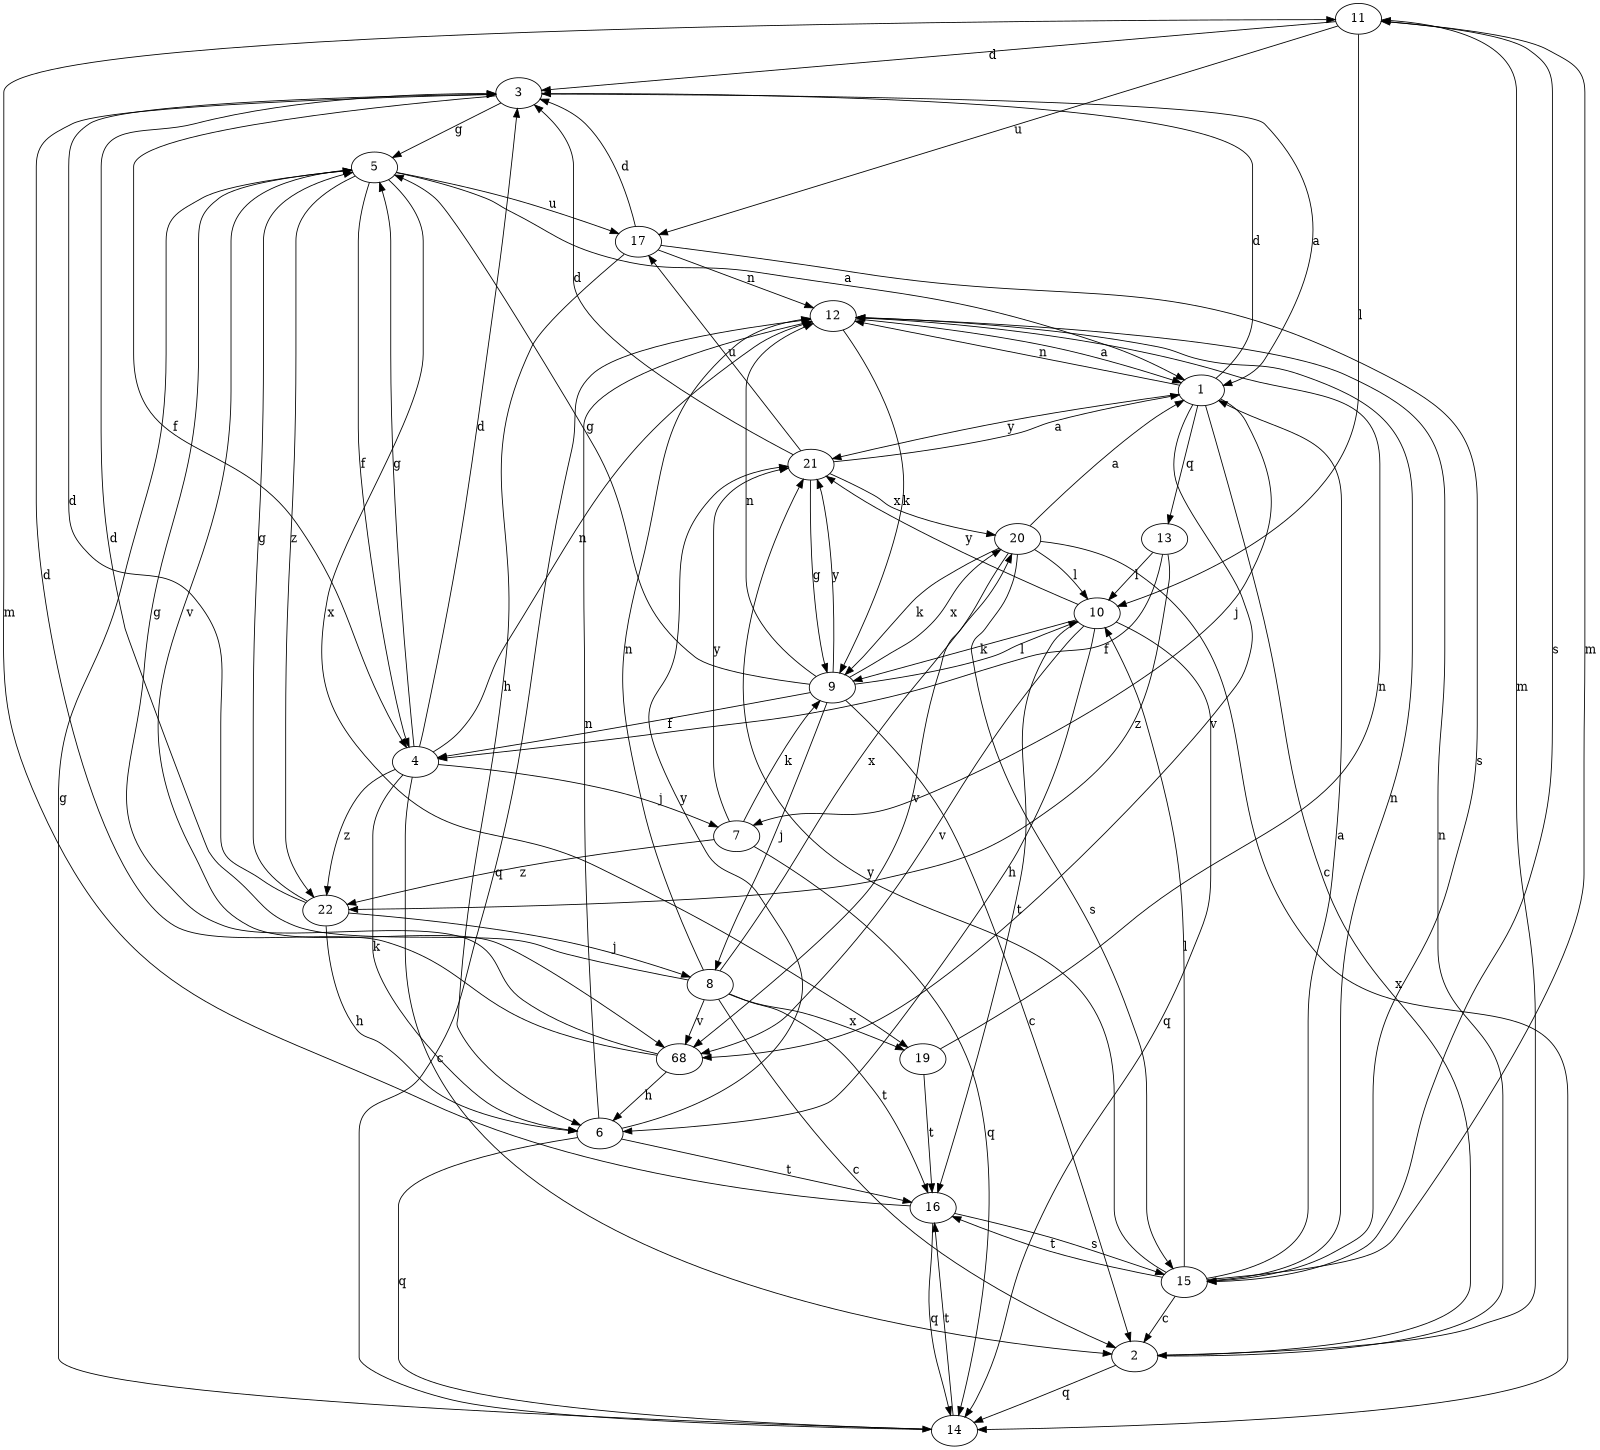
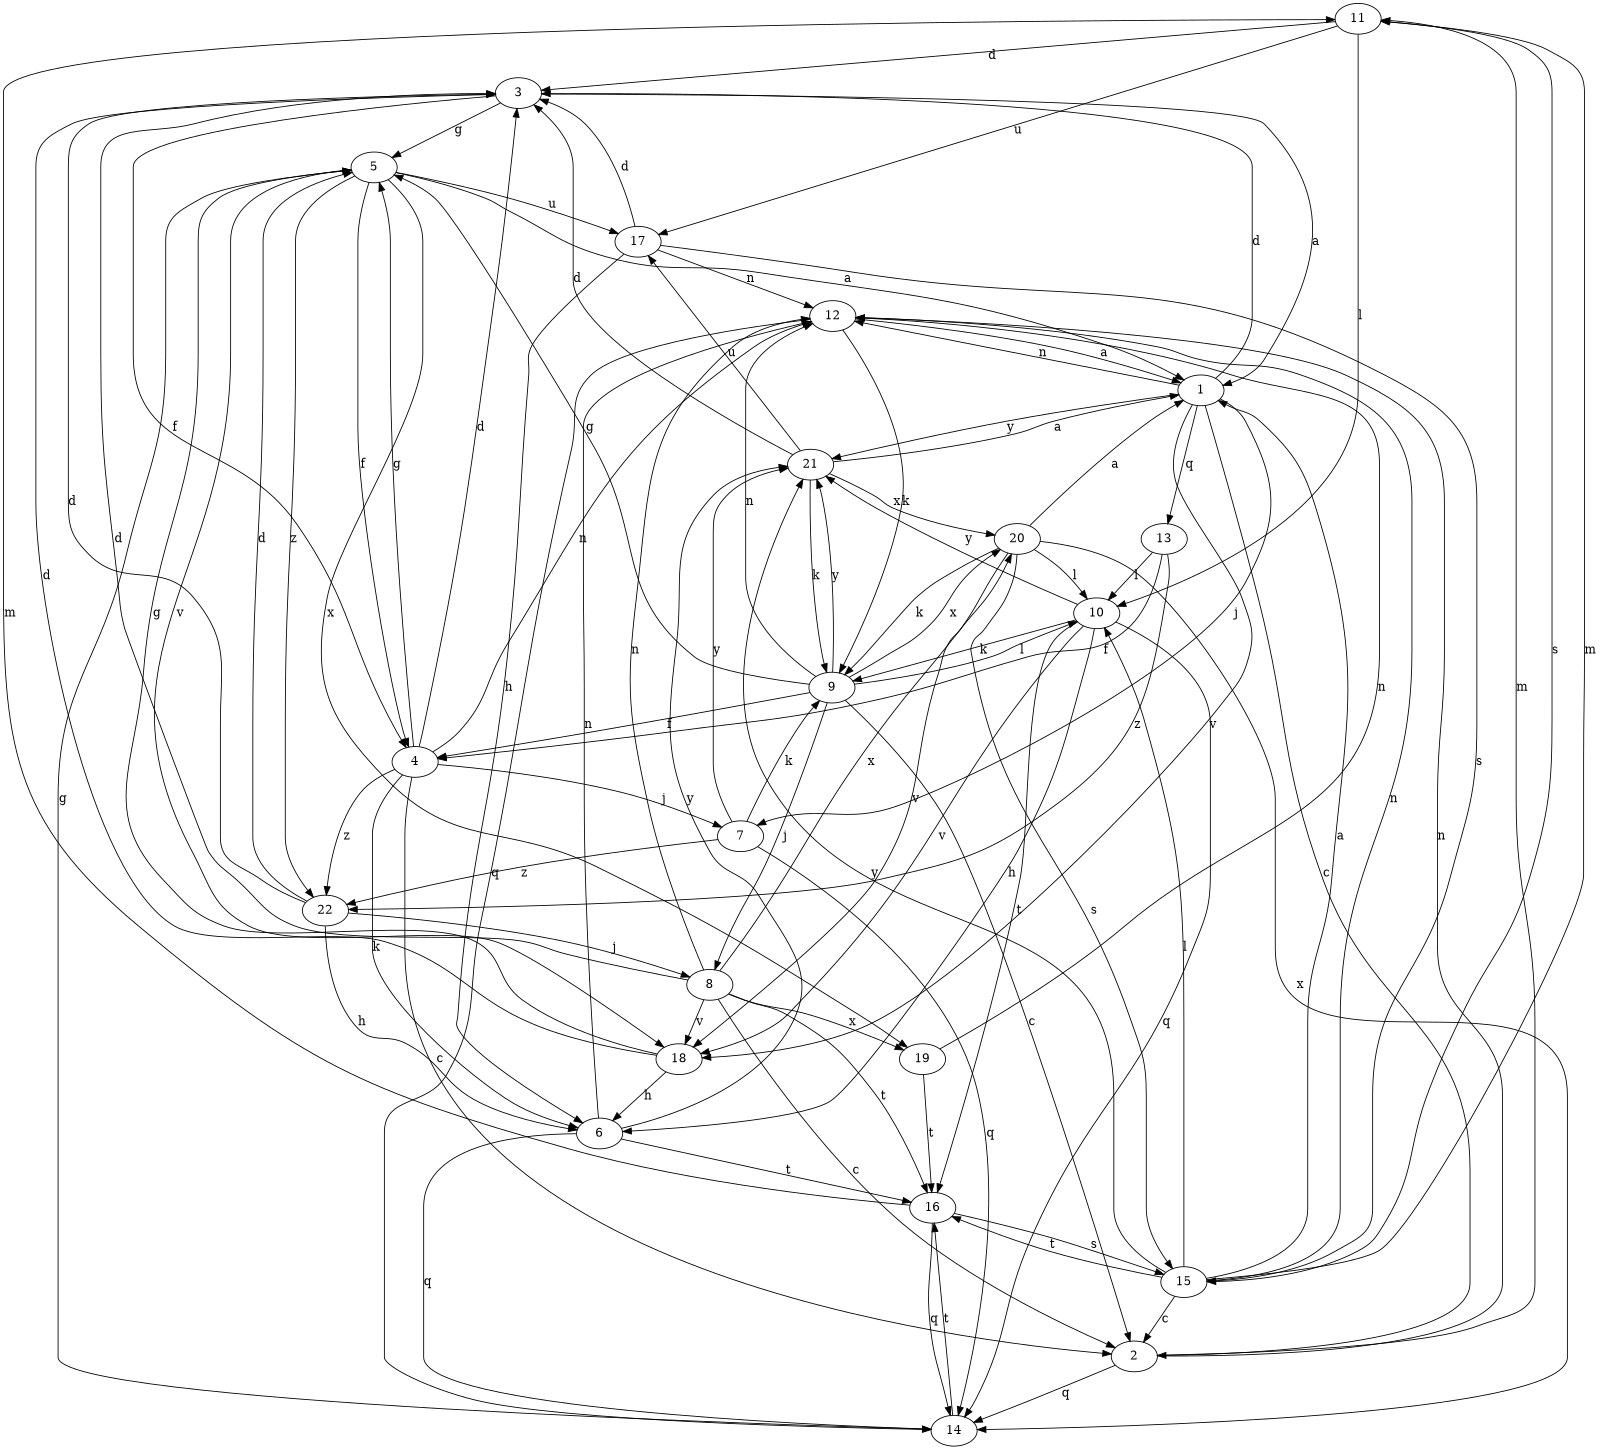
(263, 539) -> (262, 539)
(817, 576) -> (816, 576)
(679, 1059) -> (679, 1059)
(365, 1113) -> (476, 948)
